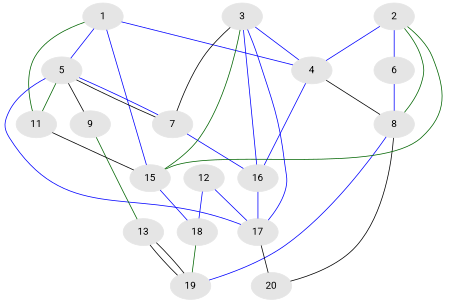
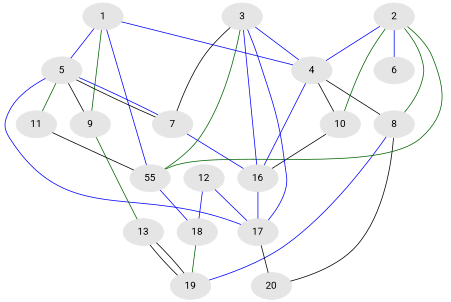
(37, 54) -> (97, 70)
(394, 97) -> none
none -> (340, 124)
(150, 178) -> (150, 178)
